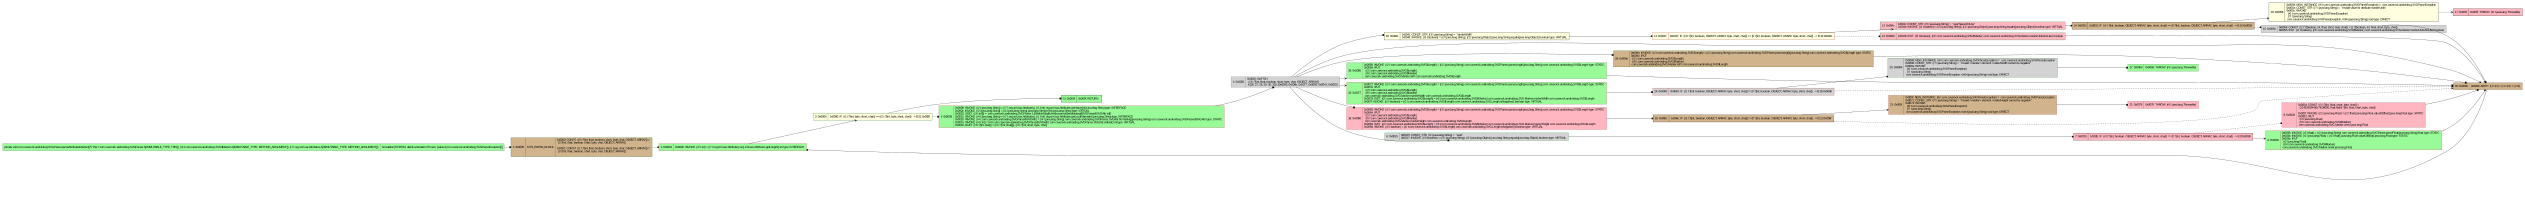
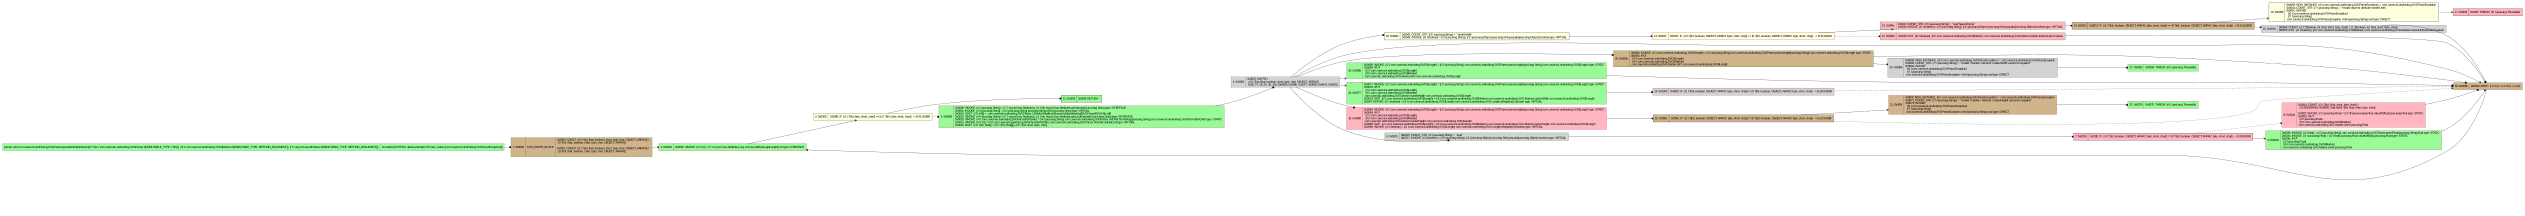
(1829, 83) -> (1880, 64)
(2163, 105) -> (2163, 105)
